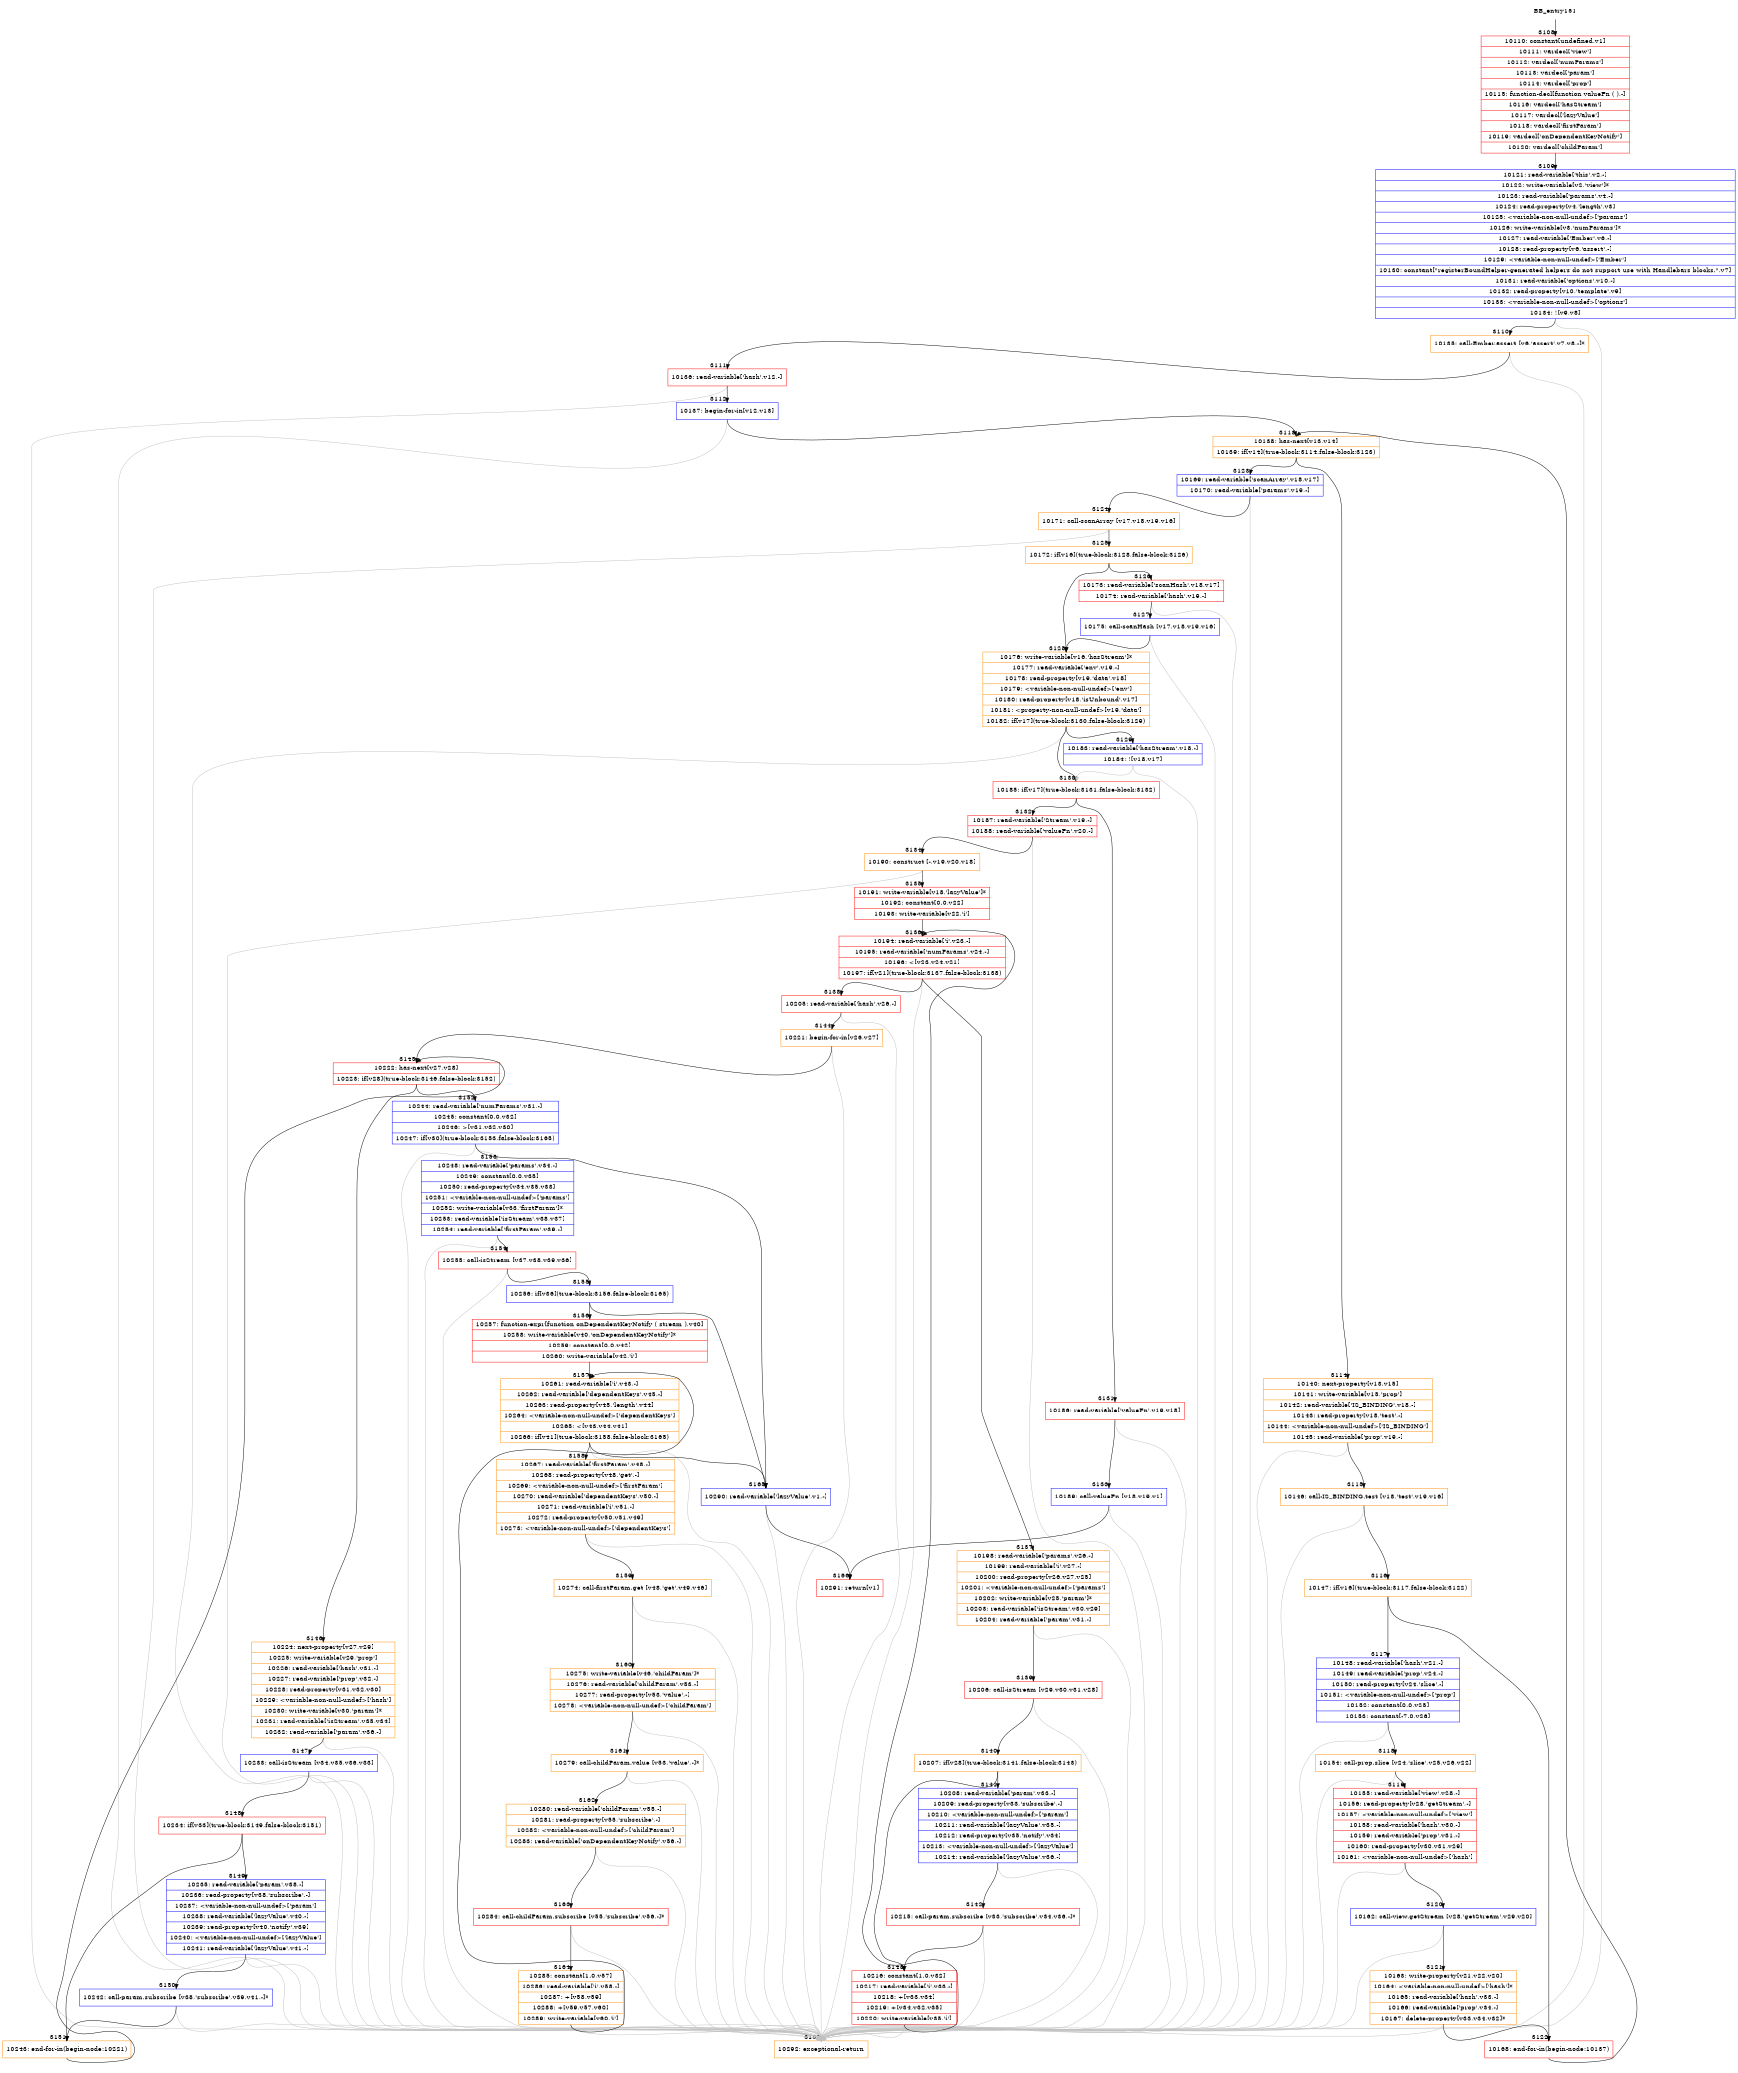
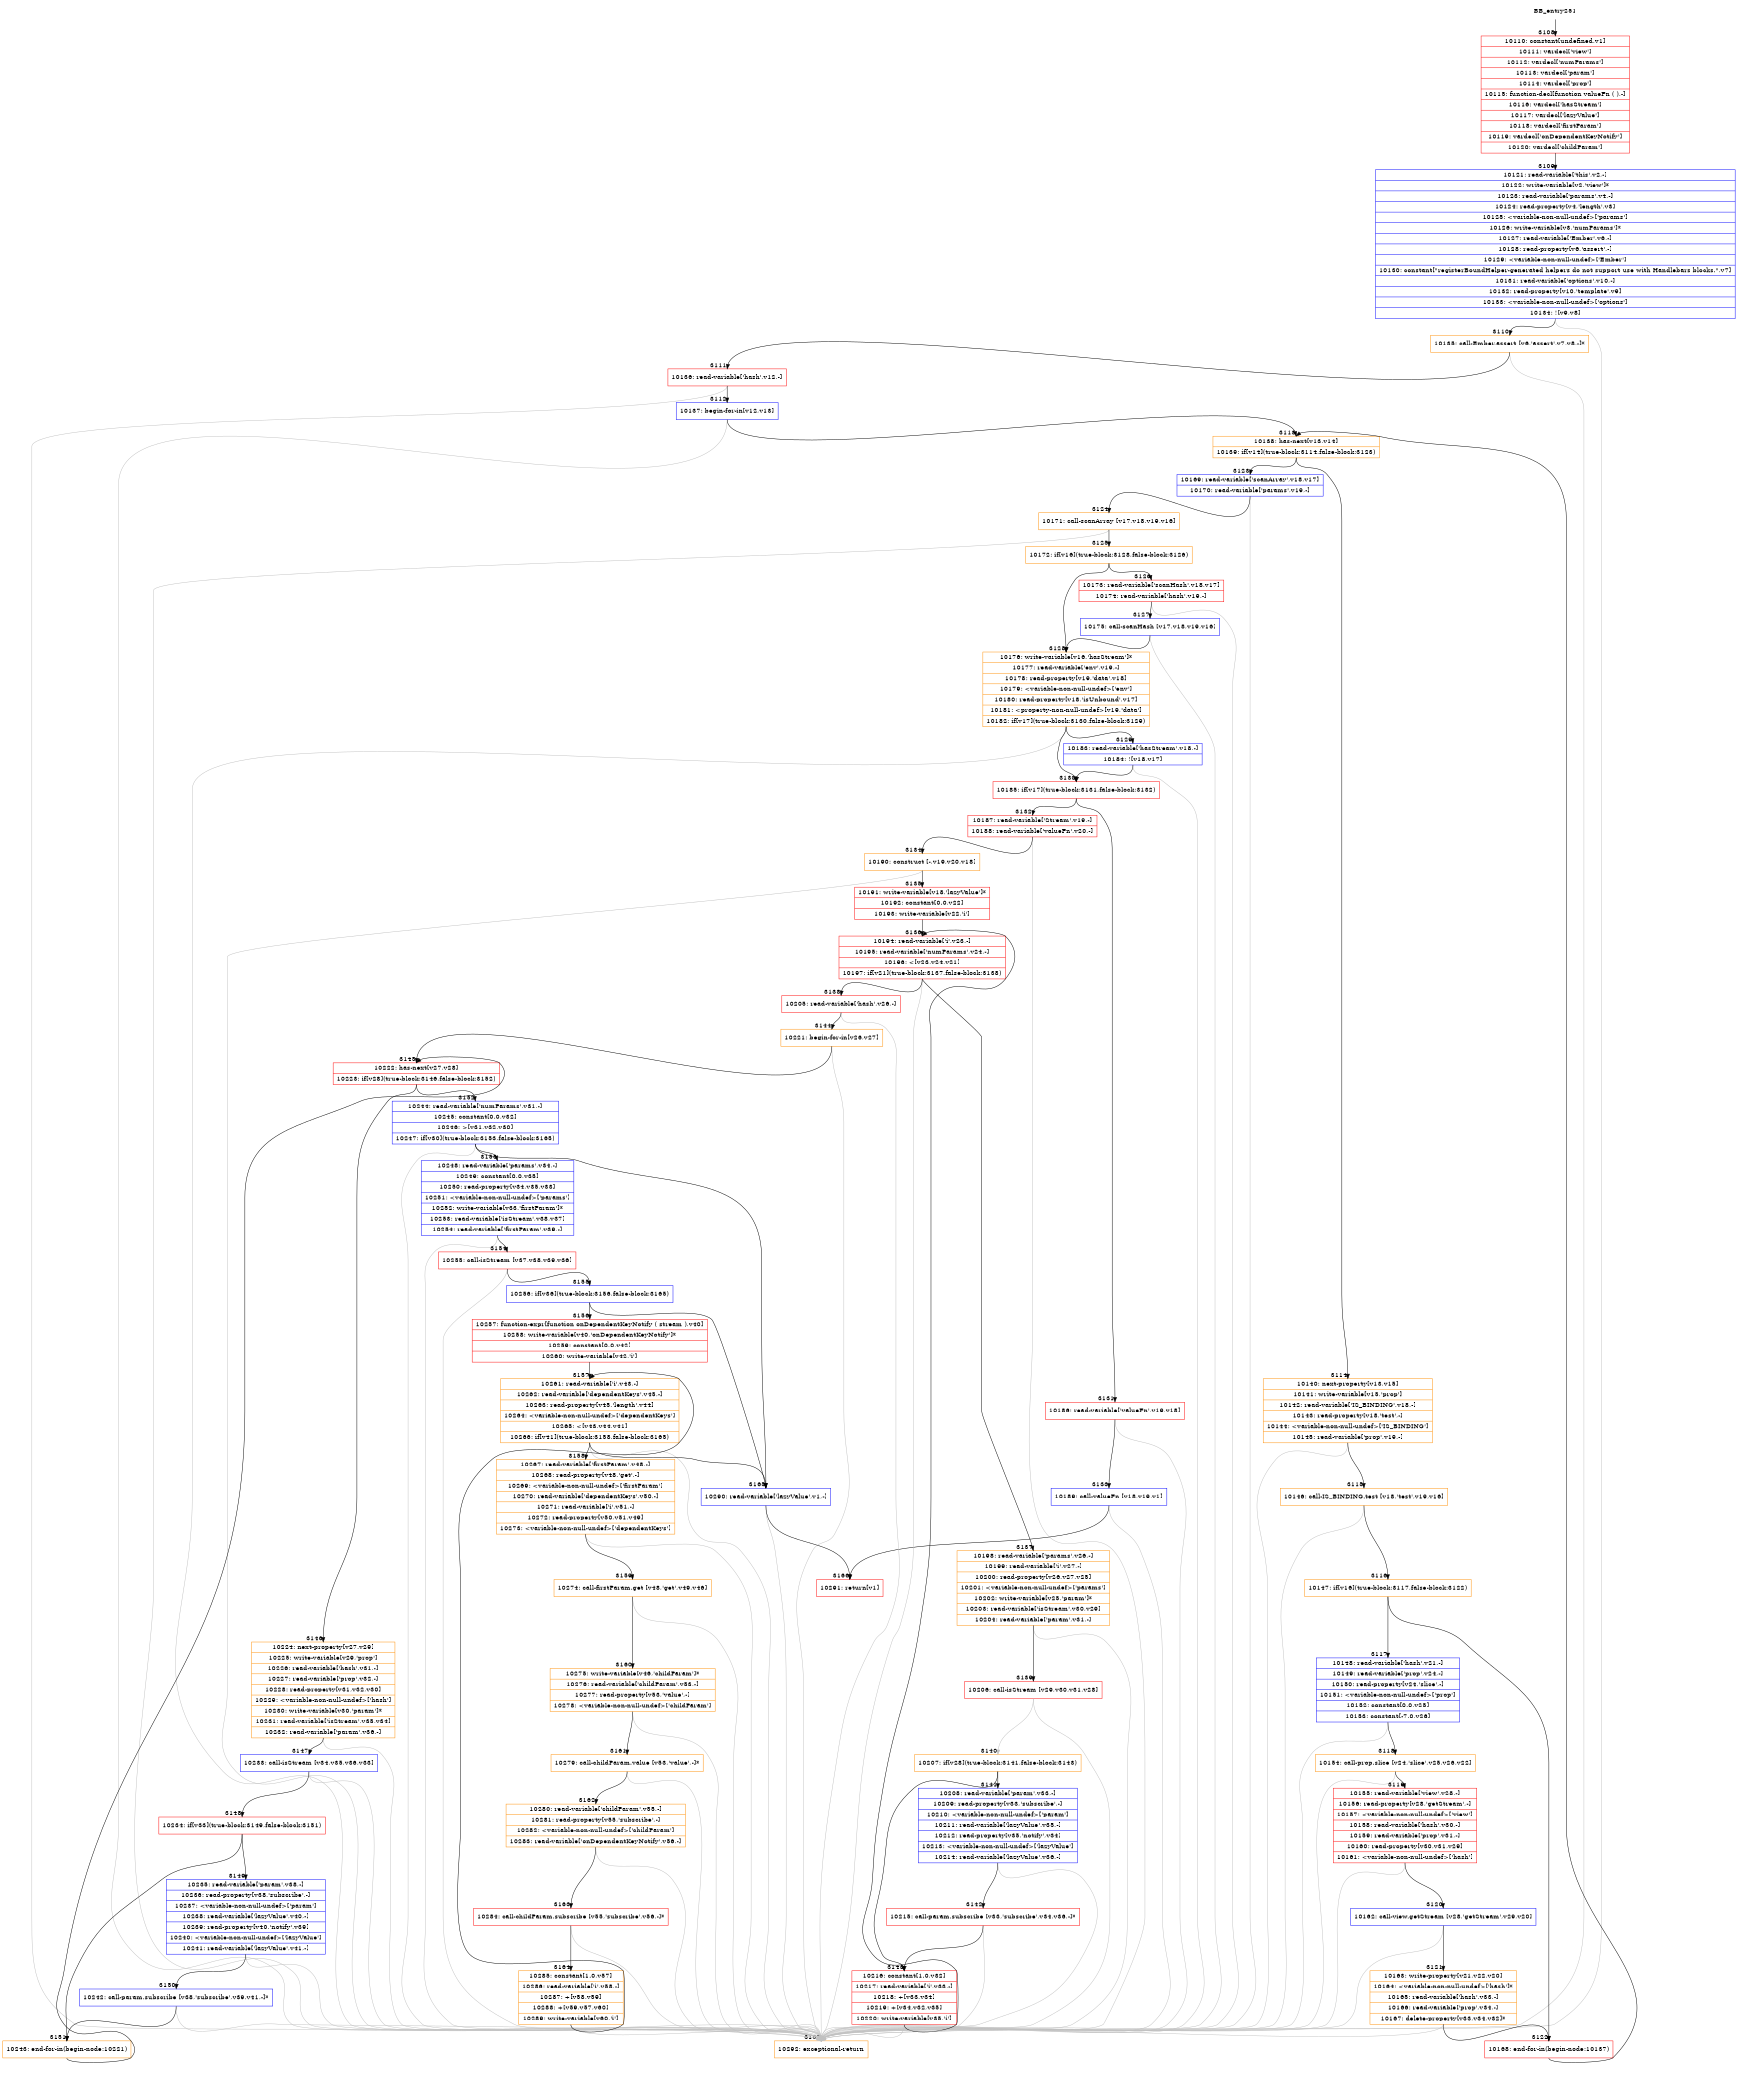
(1555, 11) -> (1555, 11)
(1107, 774) -> (1107, 774)
(484, 1152) -> (484, 1152)
(1017, 1725) -> (1017, 1725)
